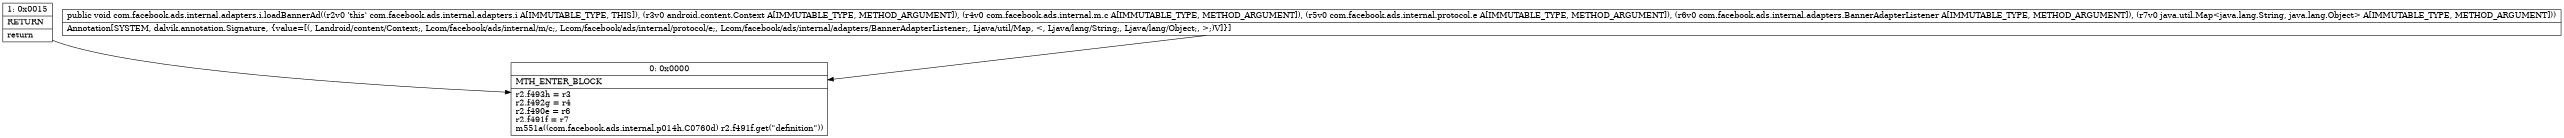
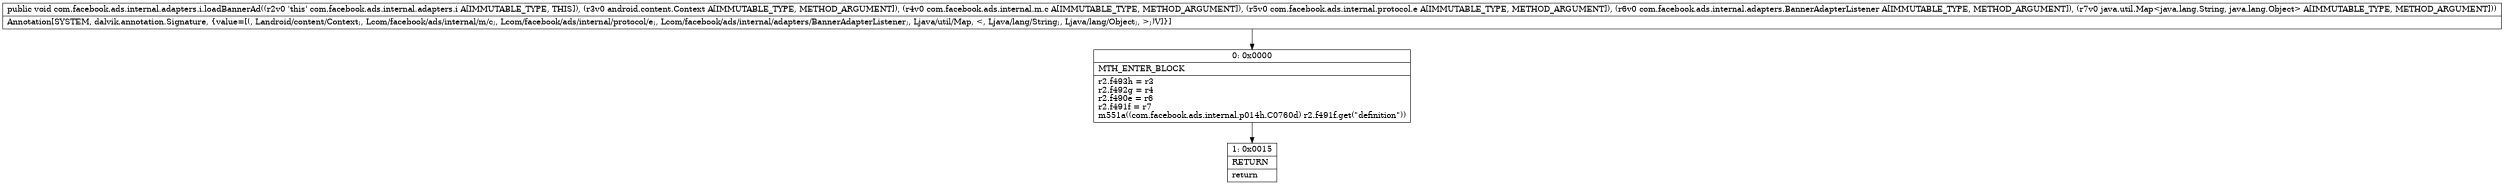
(277, 77) -> (1252, 130)
